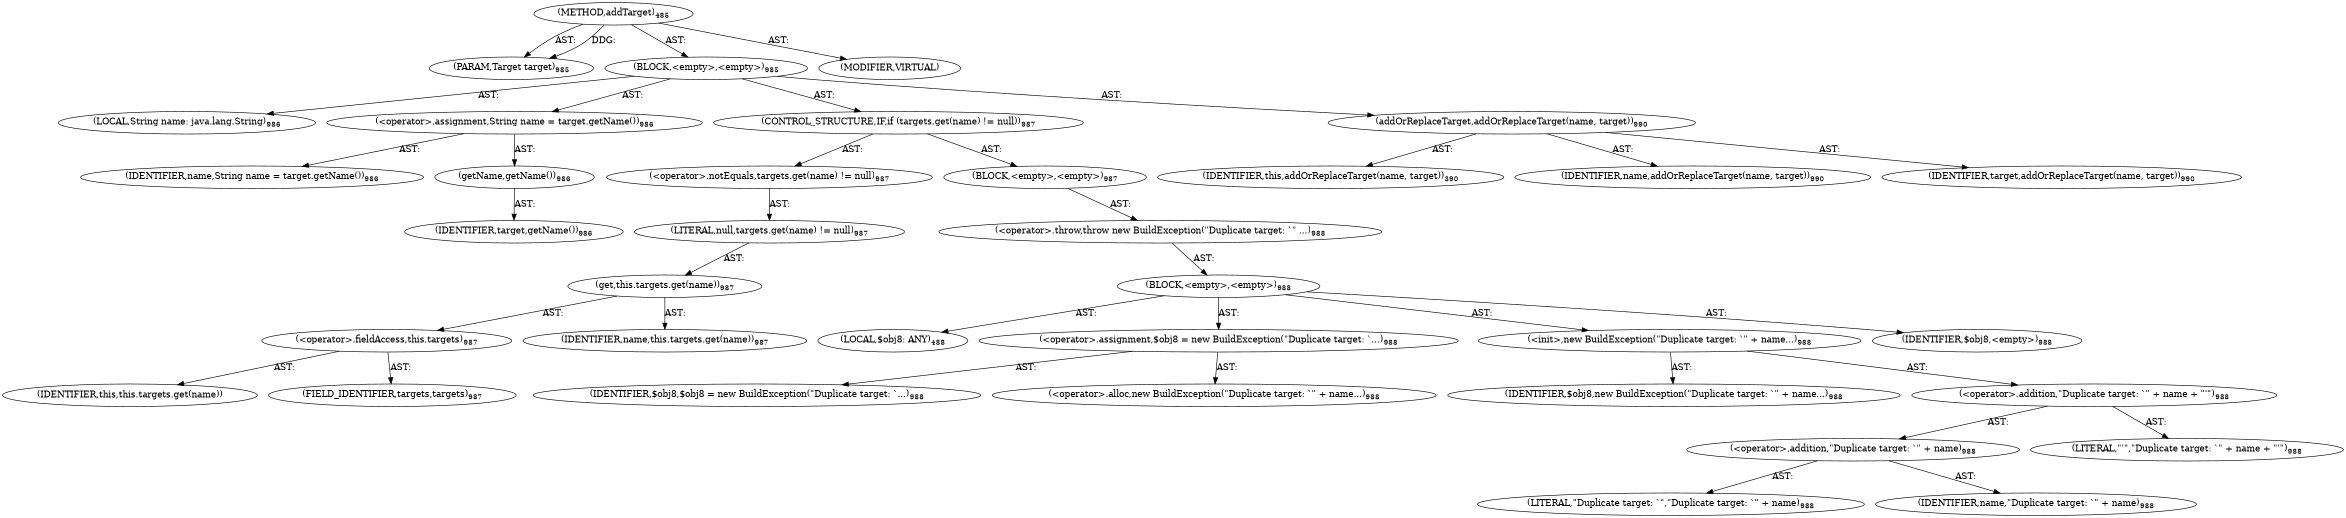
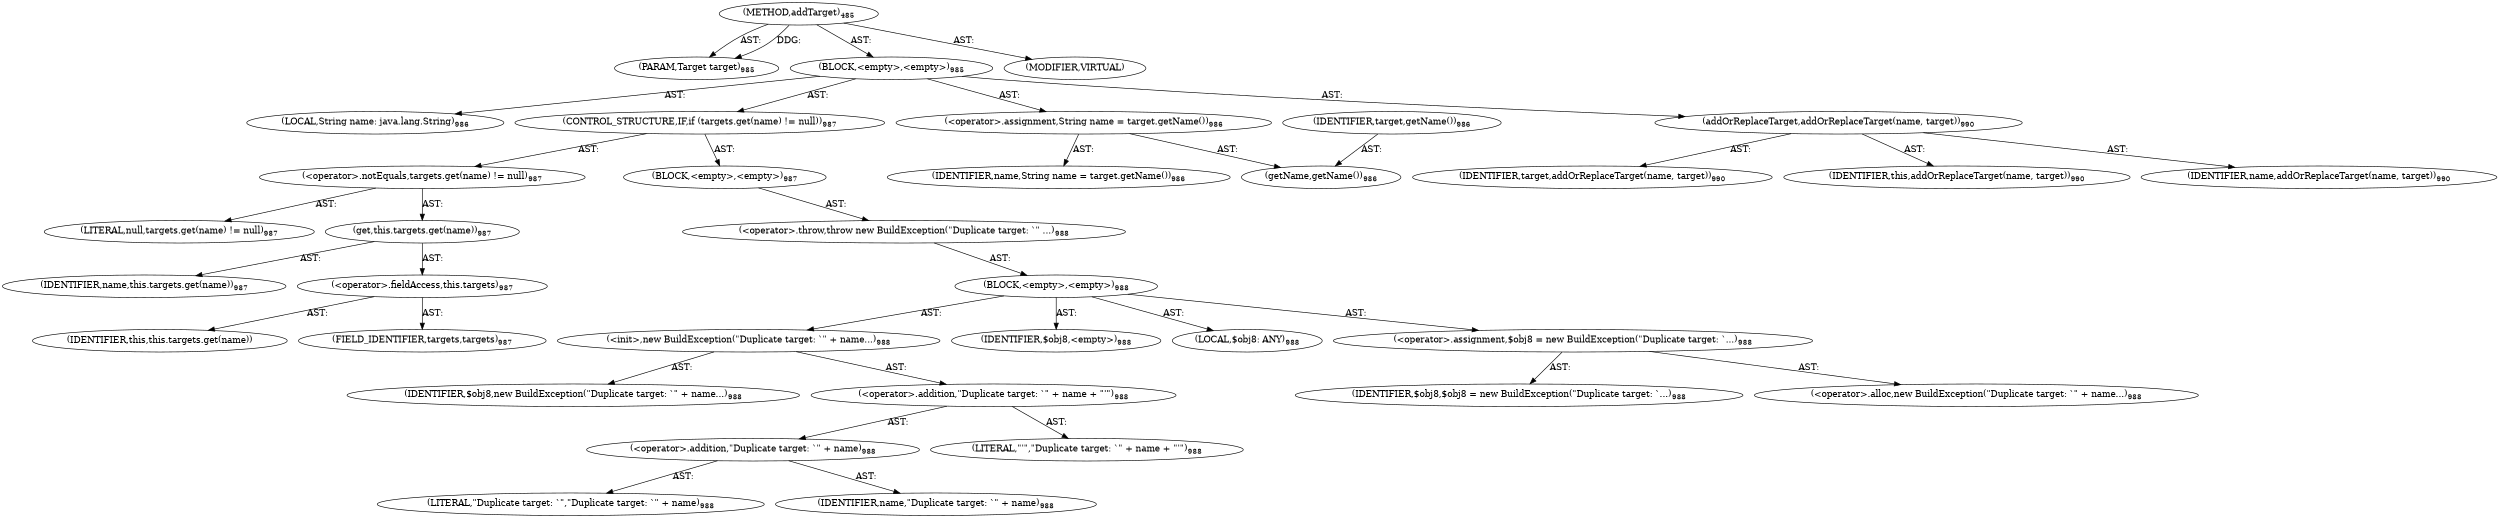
(1452, 176) -> (2078, 176)
(514, 201) -> (1359, 148)
(720, 258) -> (422, 201)
(938, 340) -> (1293, 340)
